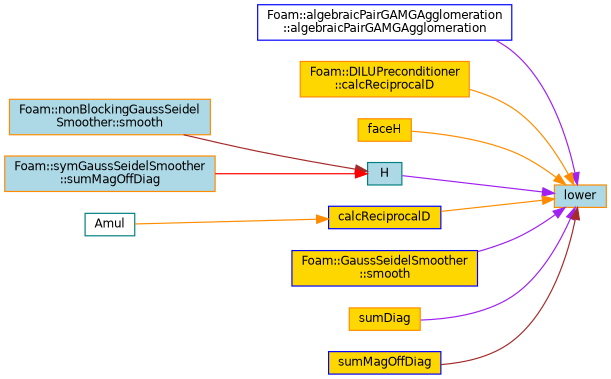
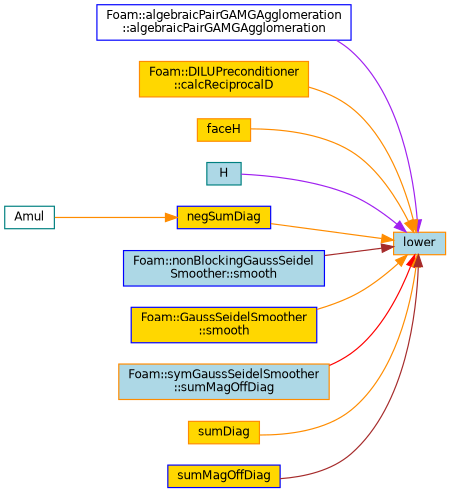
(110, 117) -> (224, 268)
(269, 154) -> (353, 252)
(285, 174) -> (380, 324)
(385, 217) -> (224, 217)
(518, 237) -> (361, 292)
(513, 295) -> (373, 386)
